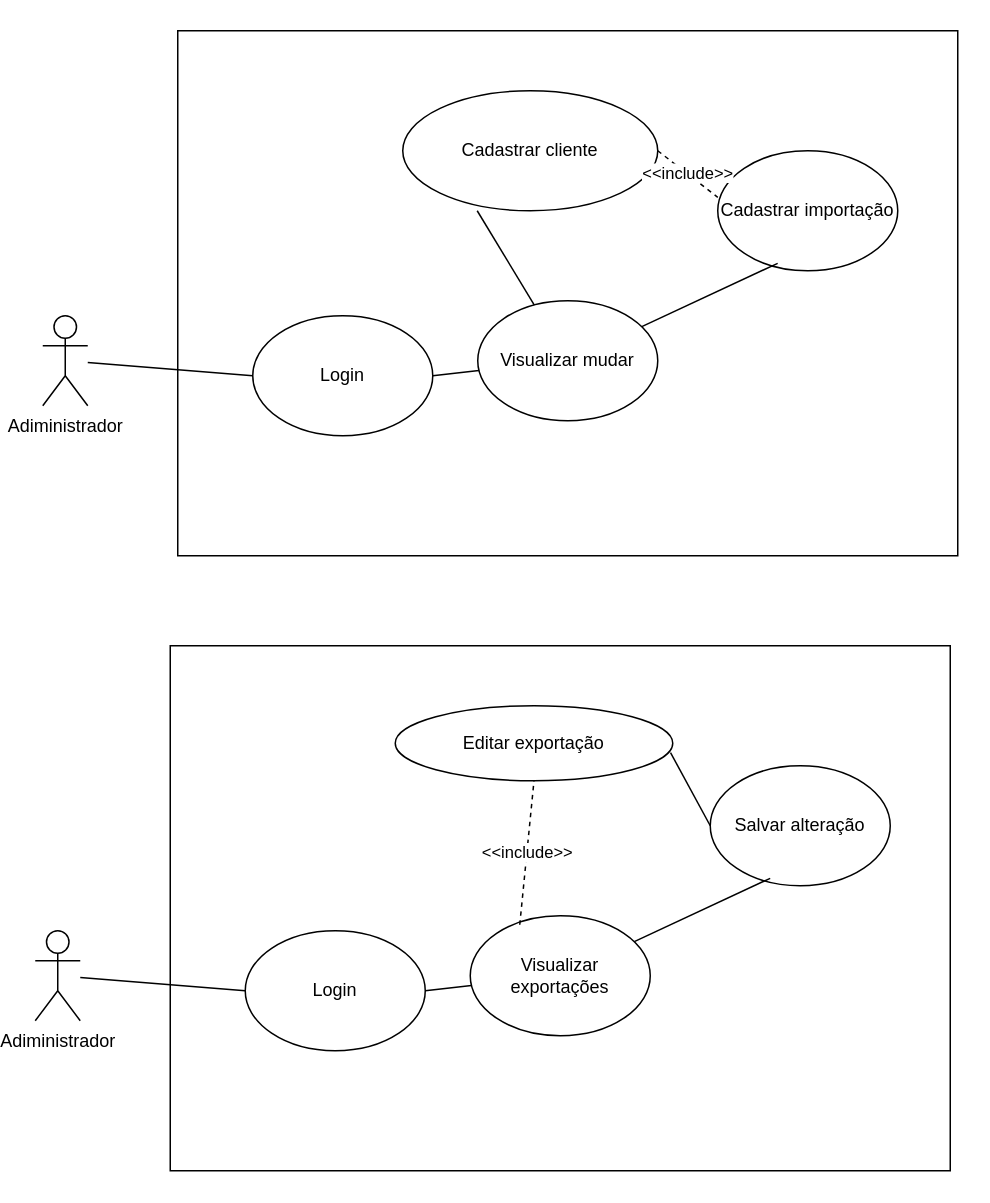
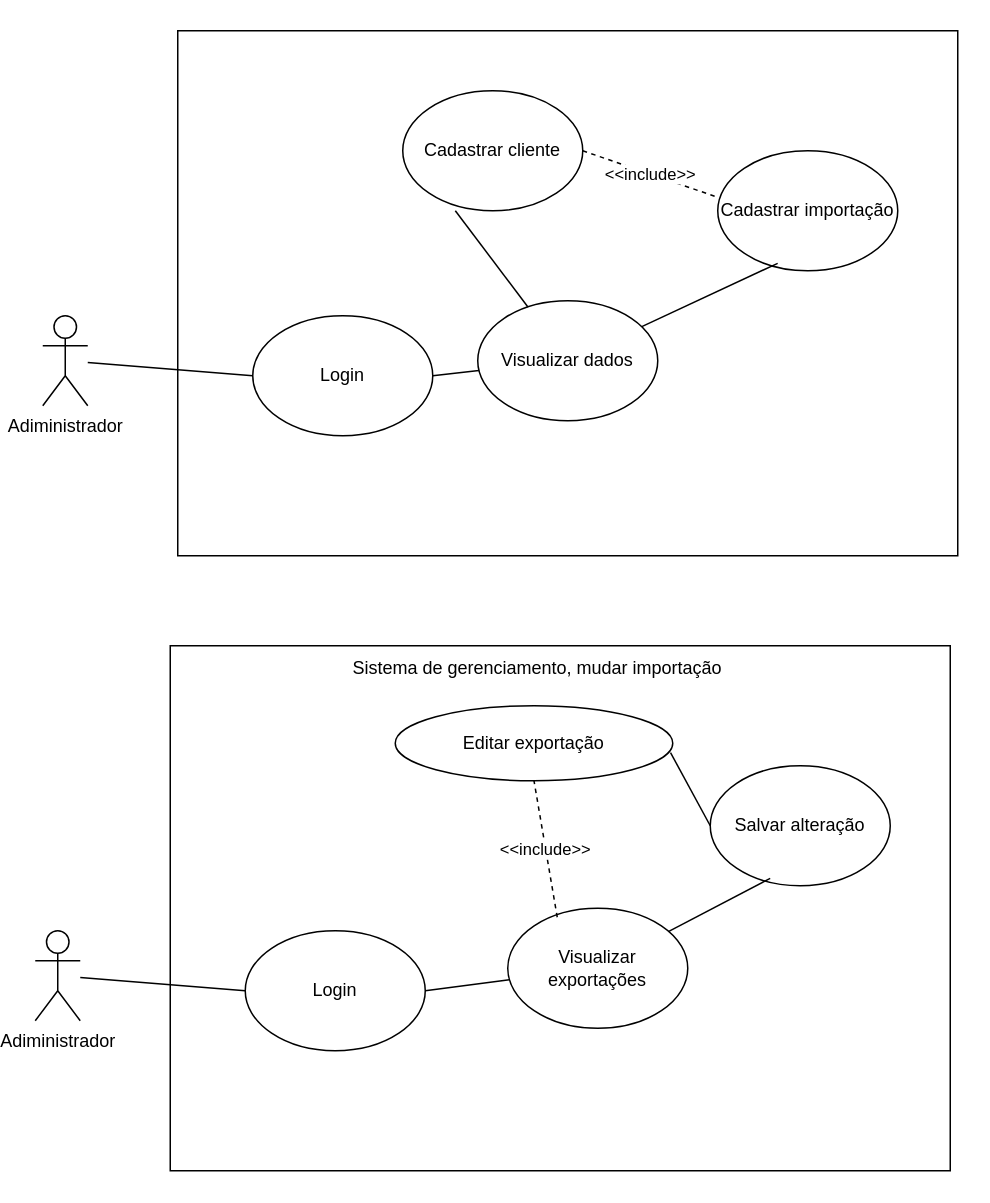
(530, 151) -> (493, 151)
(568, 361) -> (568, 361)
none -> (538, 668)
(560, 976) -> (598, 968)
